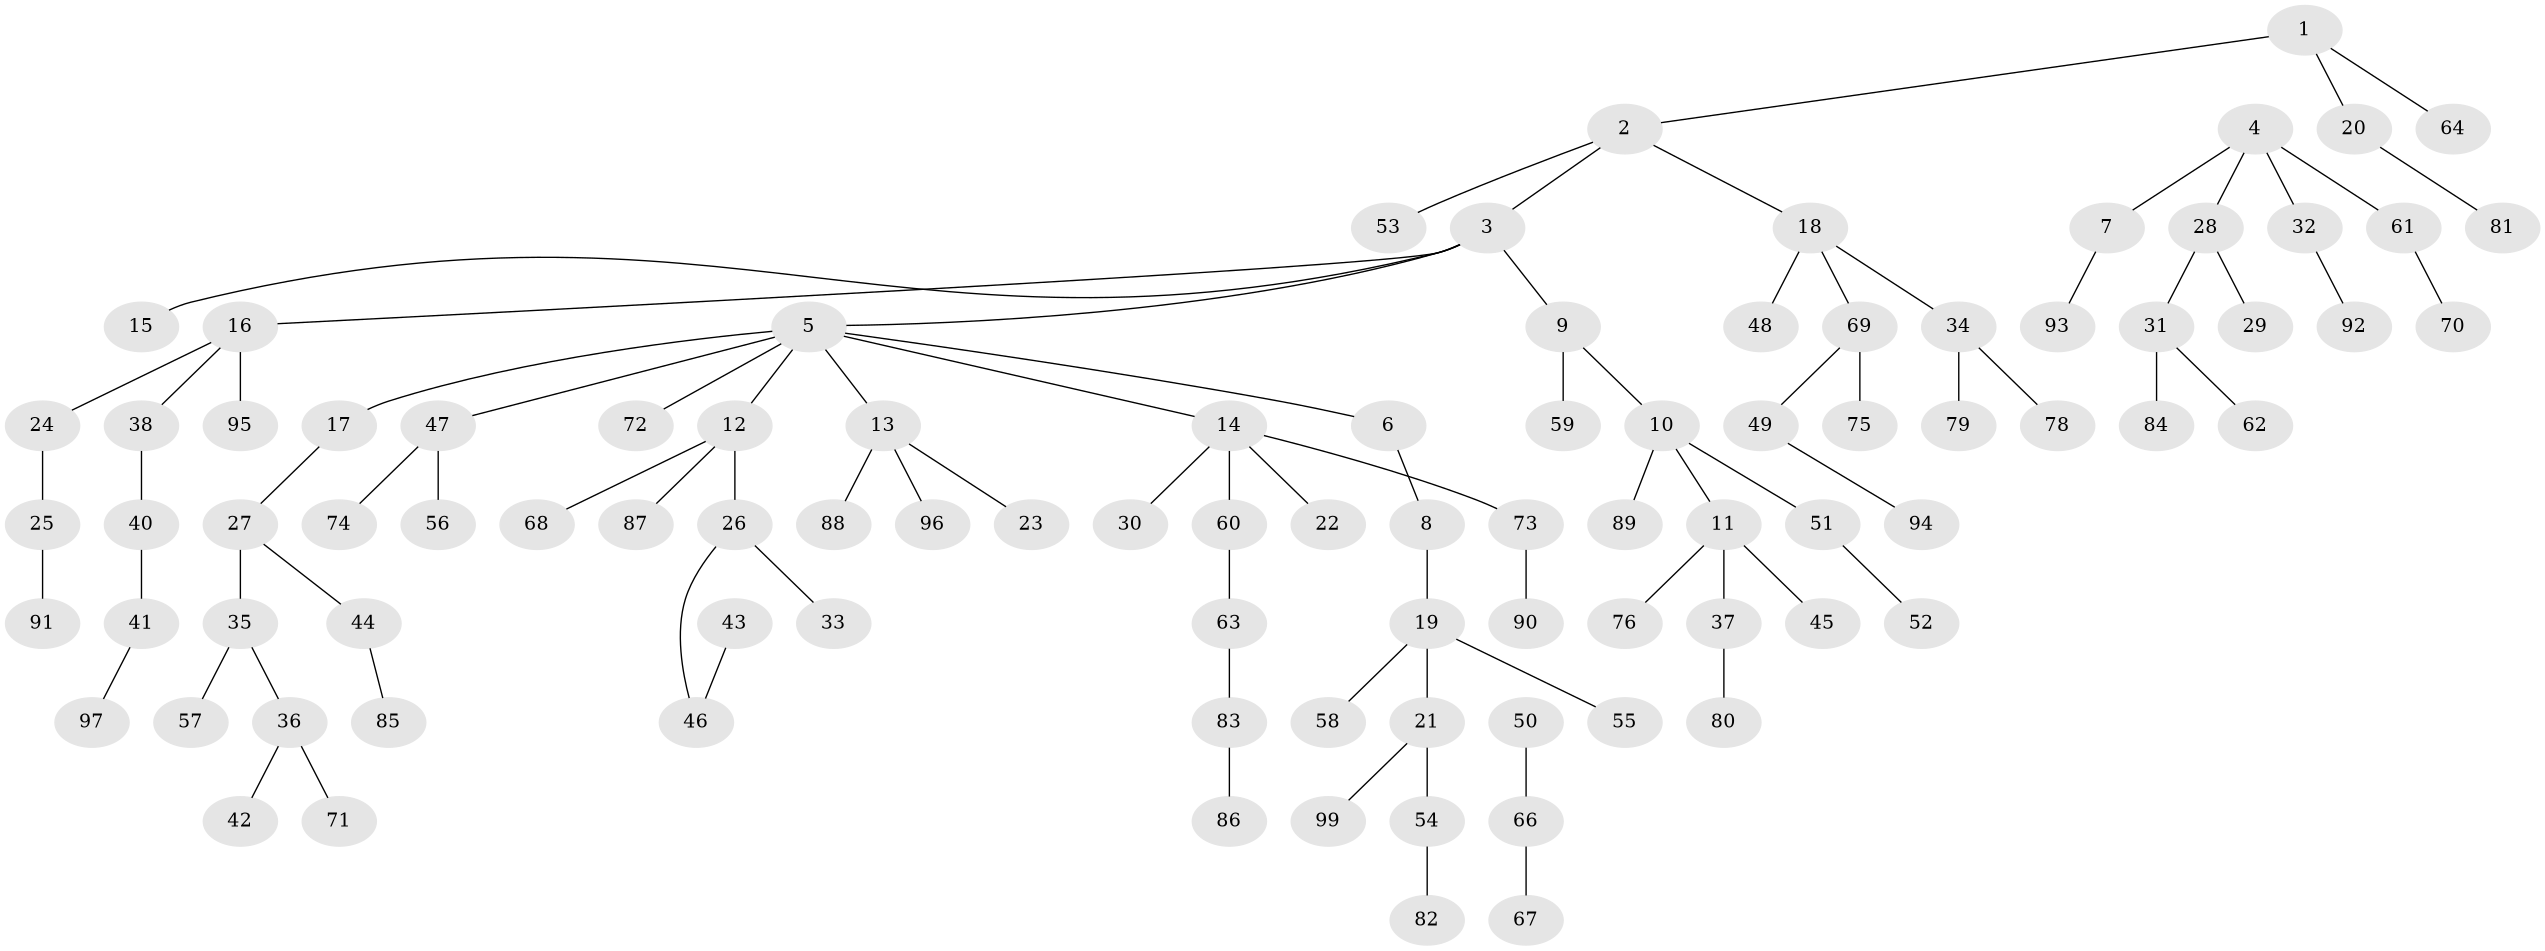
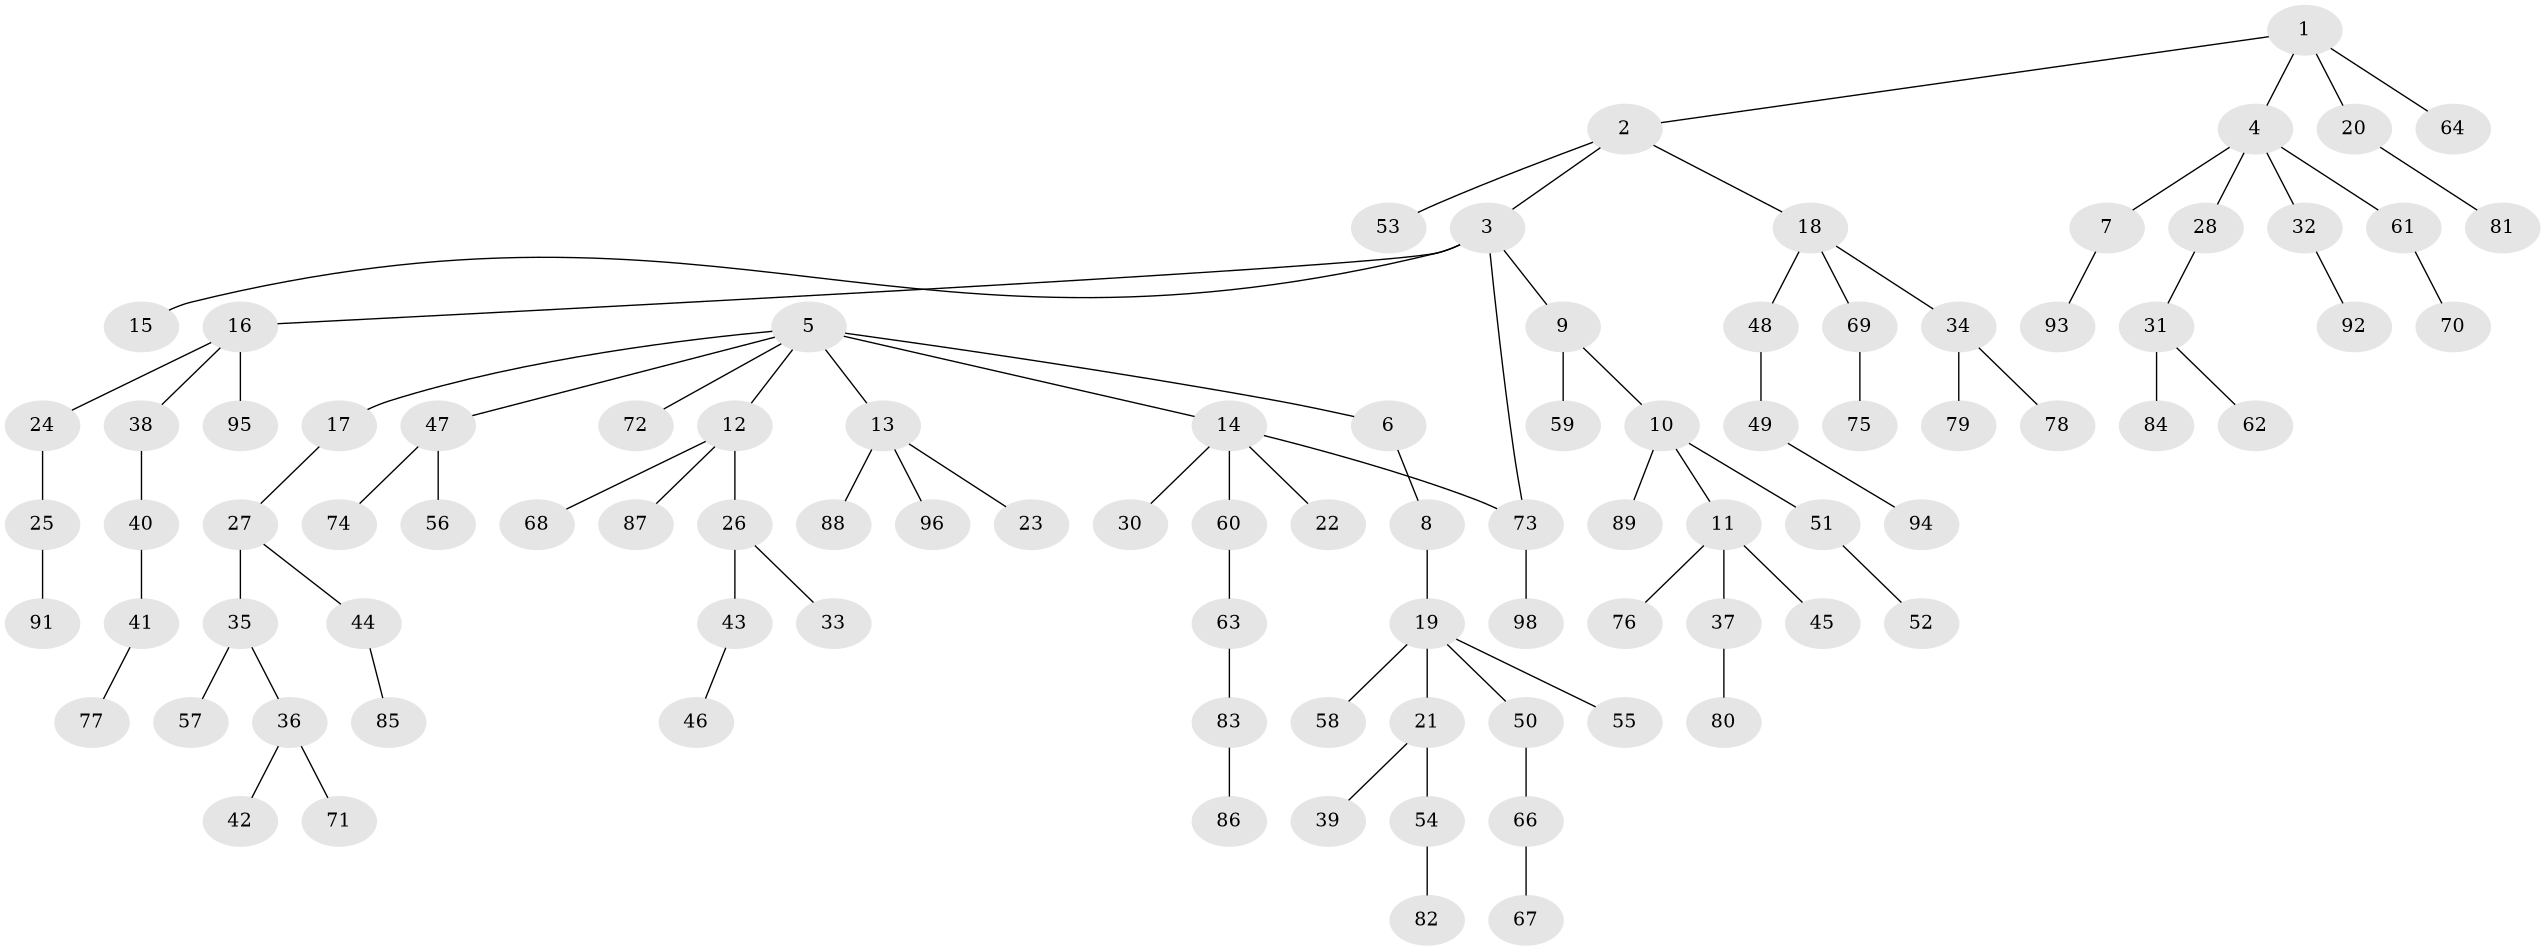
none -> (2280, 80)
(1156, 306) -> (1504, 377)
(2255, 327) -> none
(1811, 376) -> (1761, 377)
(682, 618) -> (735, 574)
(1526, 624) -> (1526, 624)
none -> (1476, 673)
(92, 723) -> (92, 723)
(1328, 821) -> (1328, 821)
